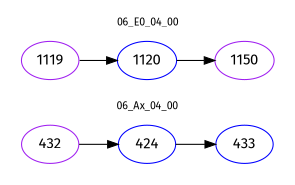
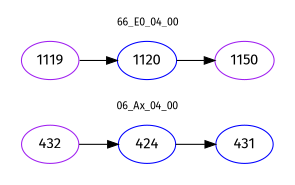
(148, 23) -> (148, 23)
(245, 144) -> (245, 144)
